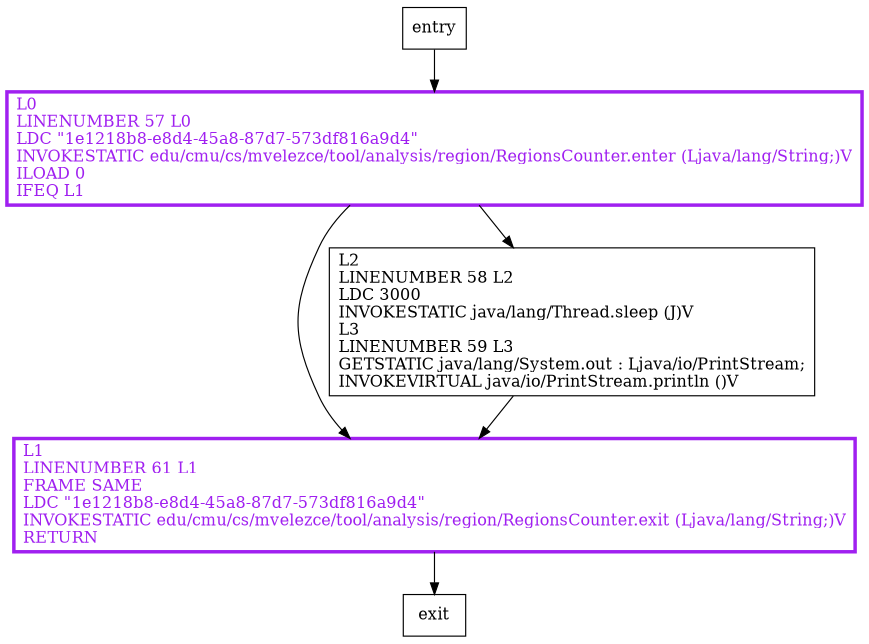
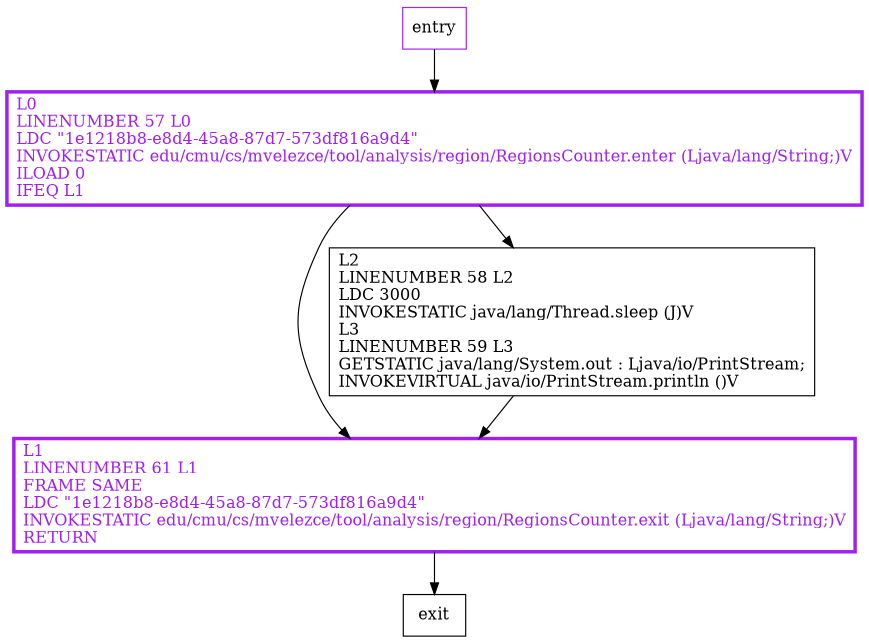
(434, 28) -> (434, 28)
